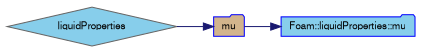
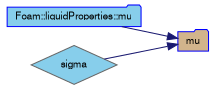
(92, 27) -> (74, 65)
(257, 27) -> (145, 31)
